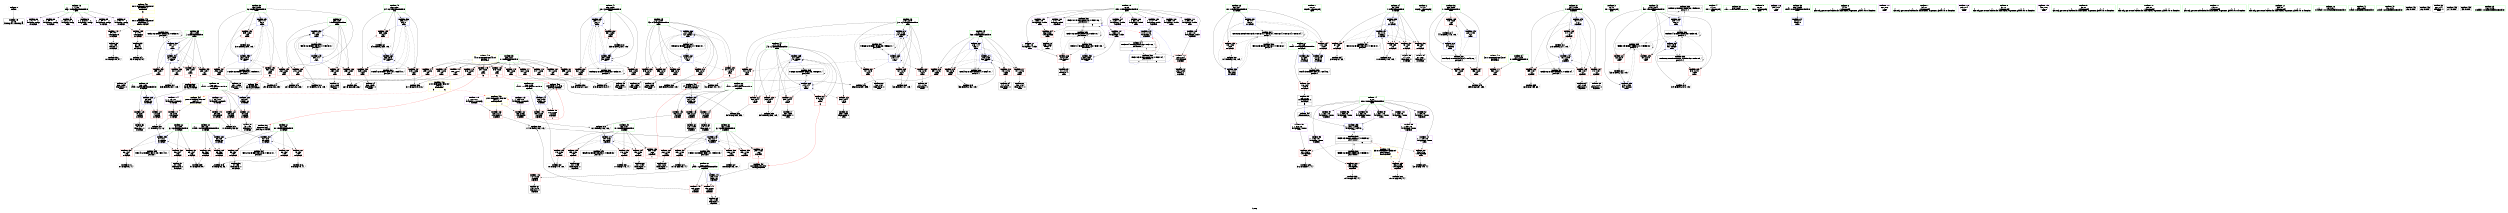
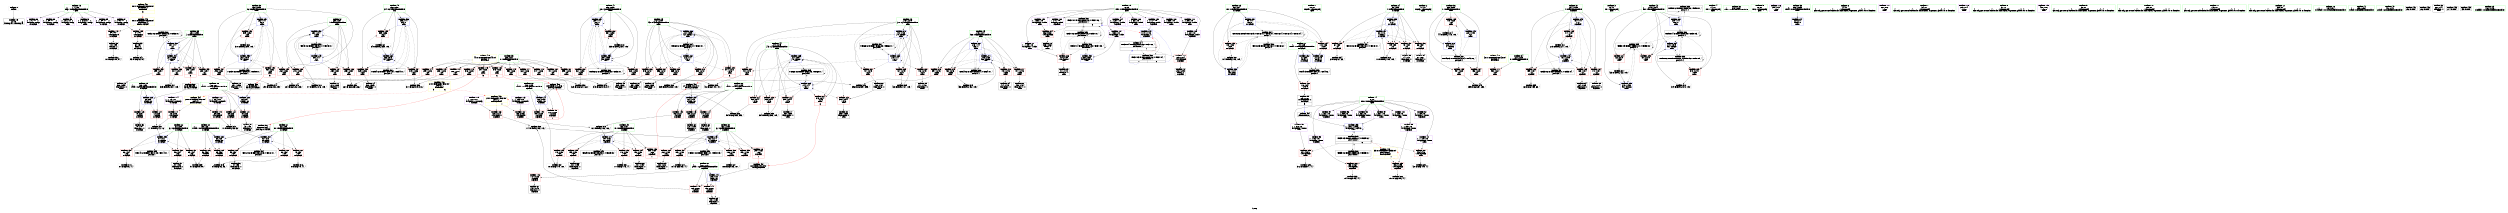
(829, 57) -> (862, 95)
